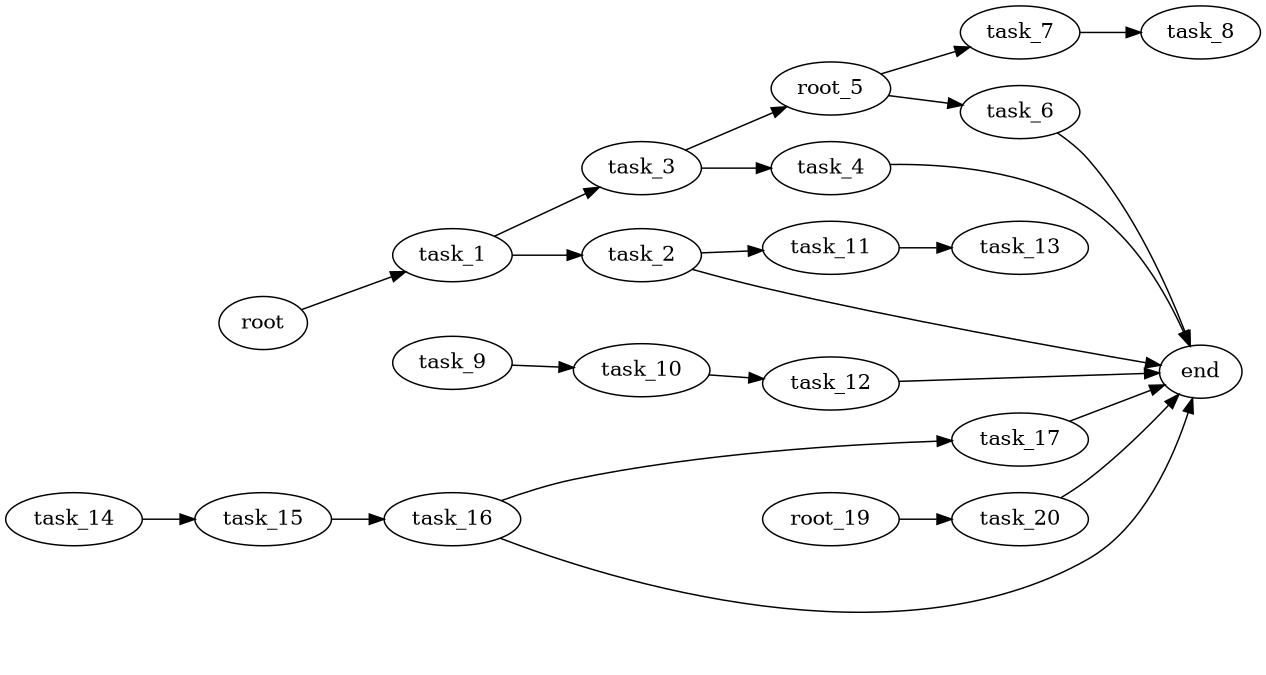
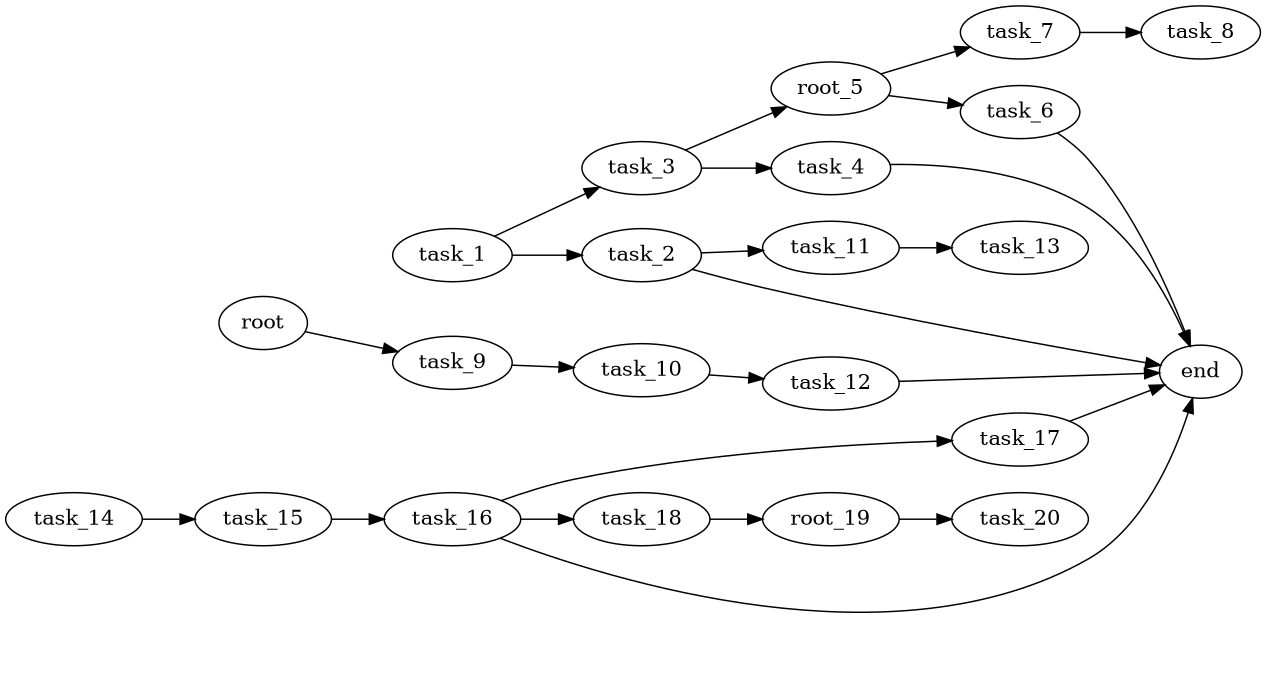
(347, 293) -> (344, 340)
(1118, 455) -> none
none -> (642, 519)
